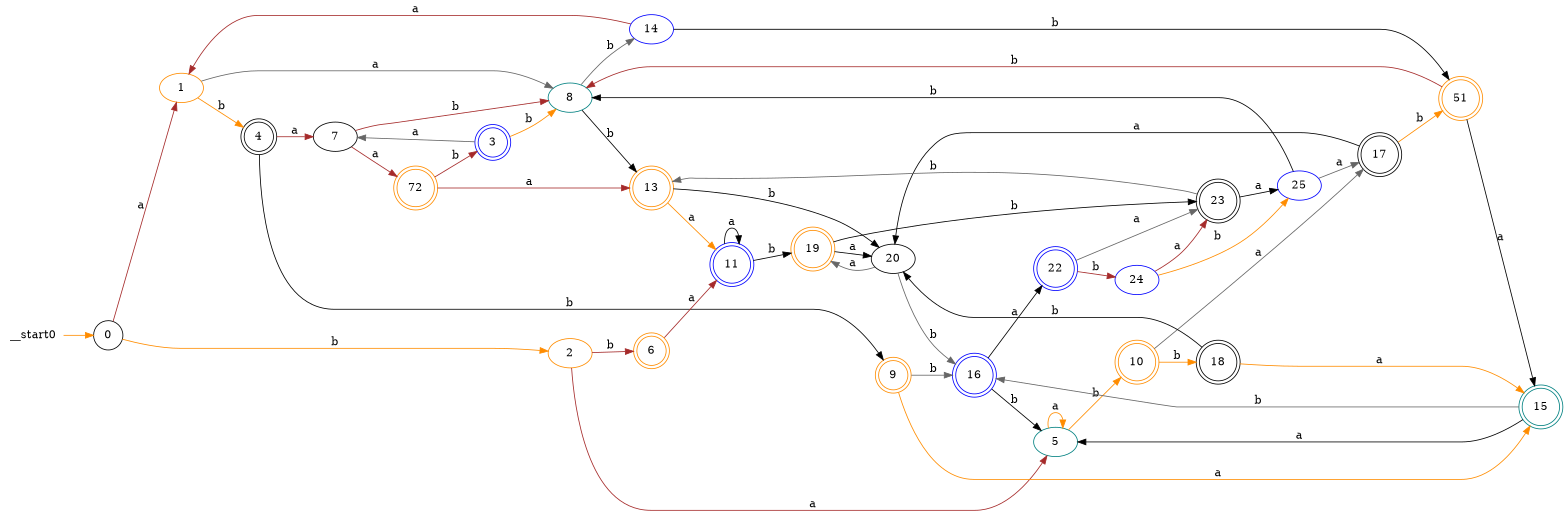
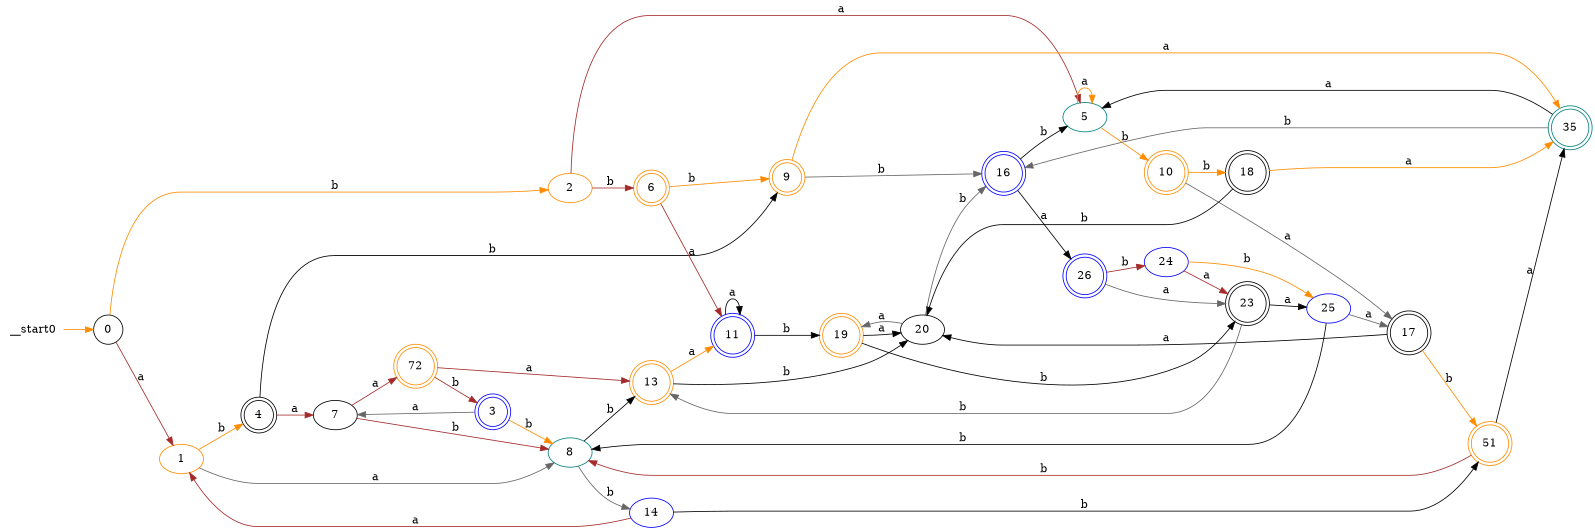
none -> (715, 183)
(1056, 269) -> (1085, 276)
(1541, 407) -> (1570, 128)
